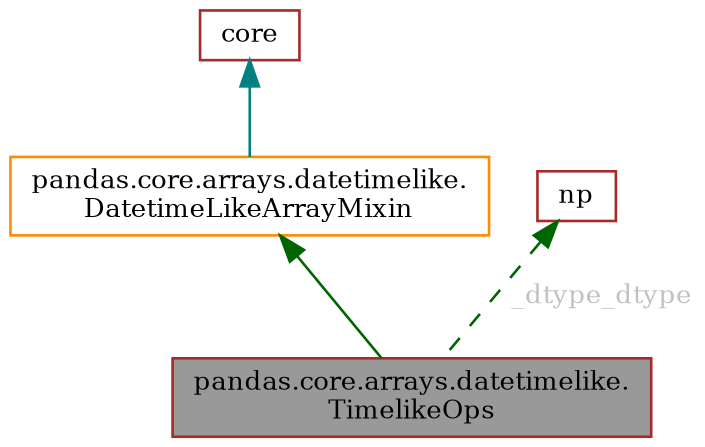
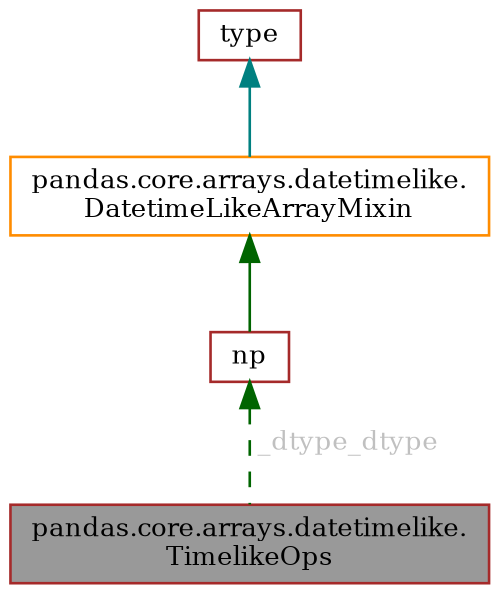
(250, 35) -> (250, 35)
(339, 307) -> (250, 297)
